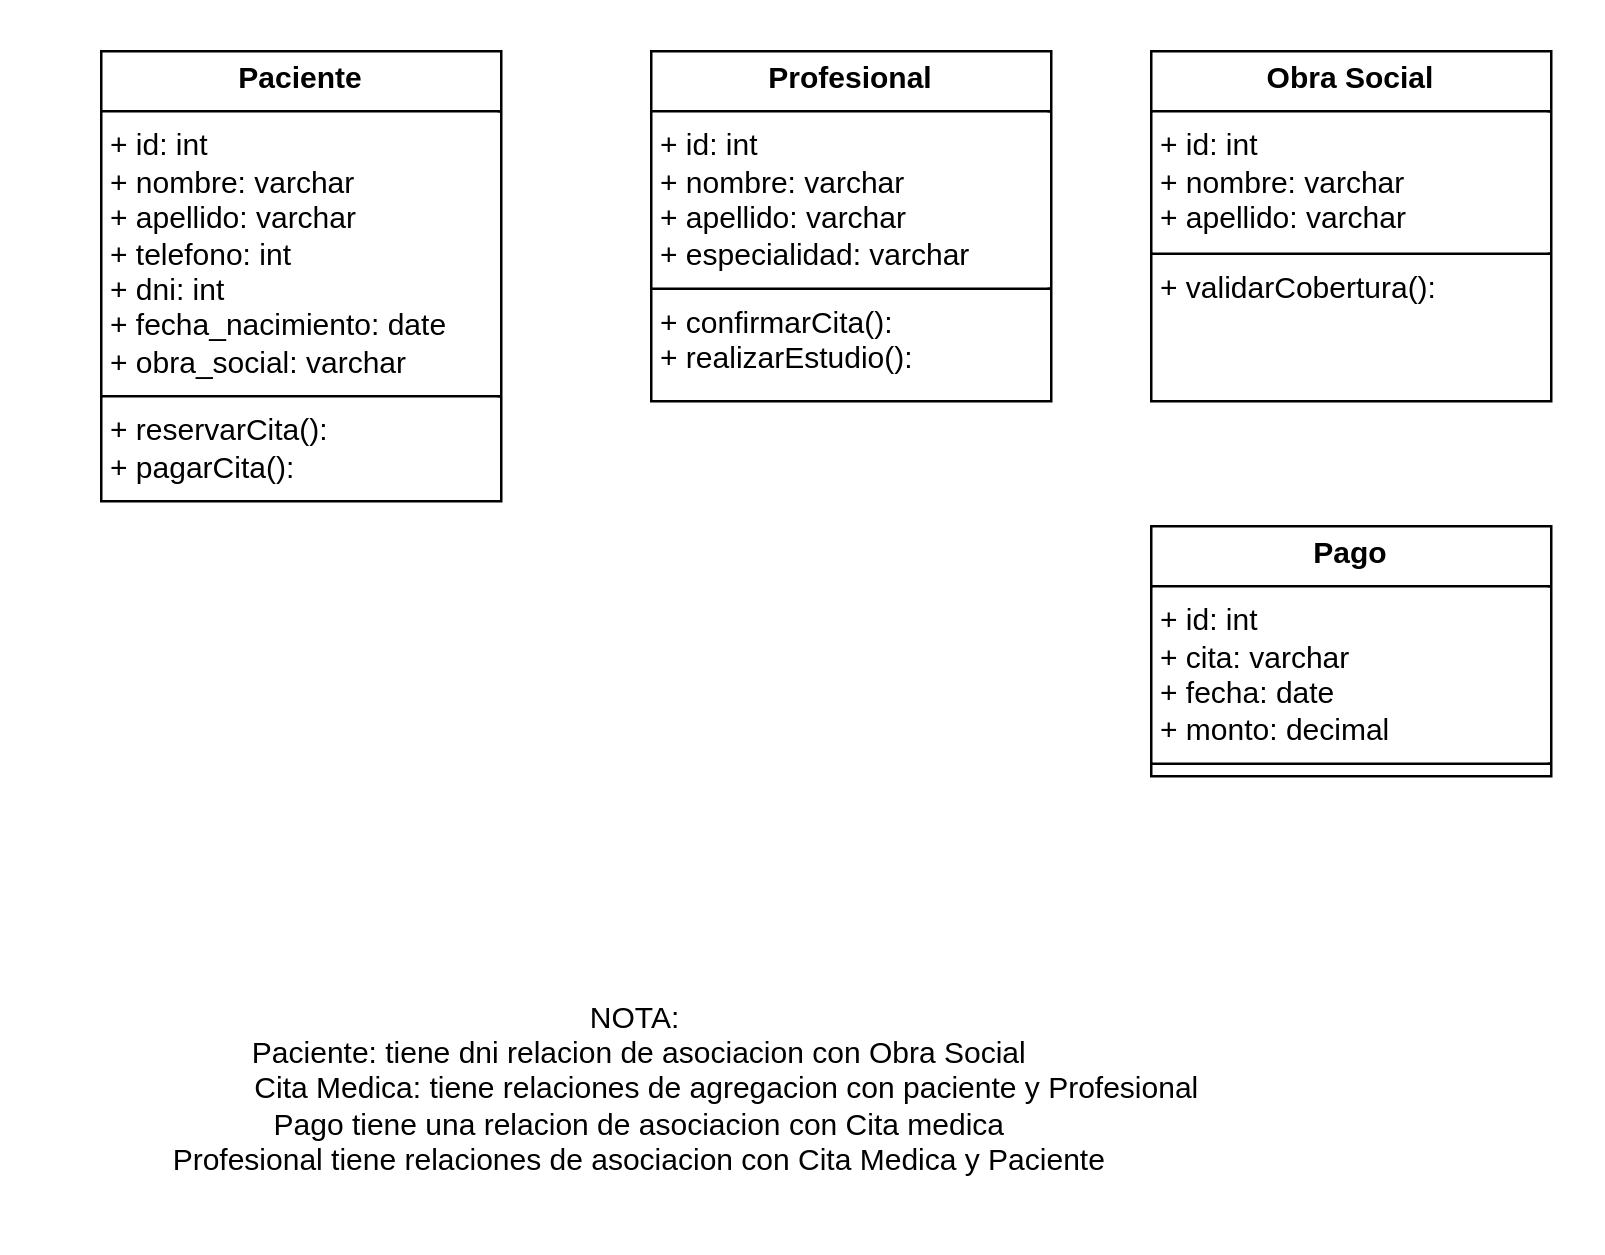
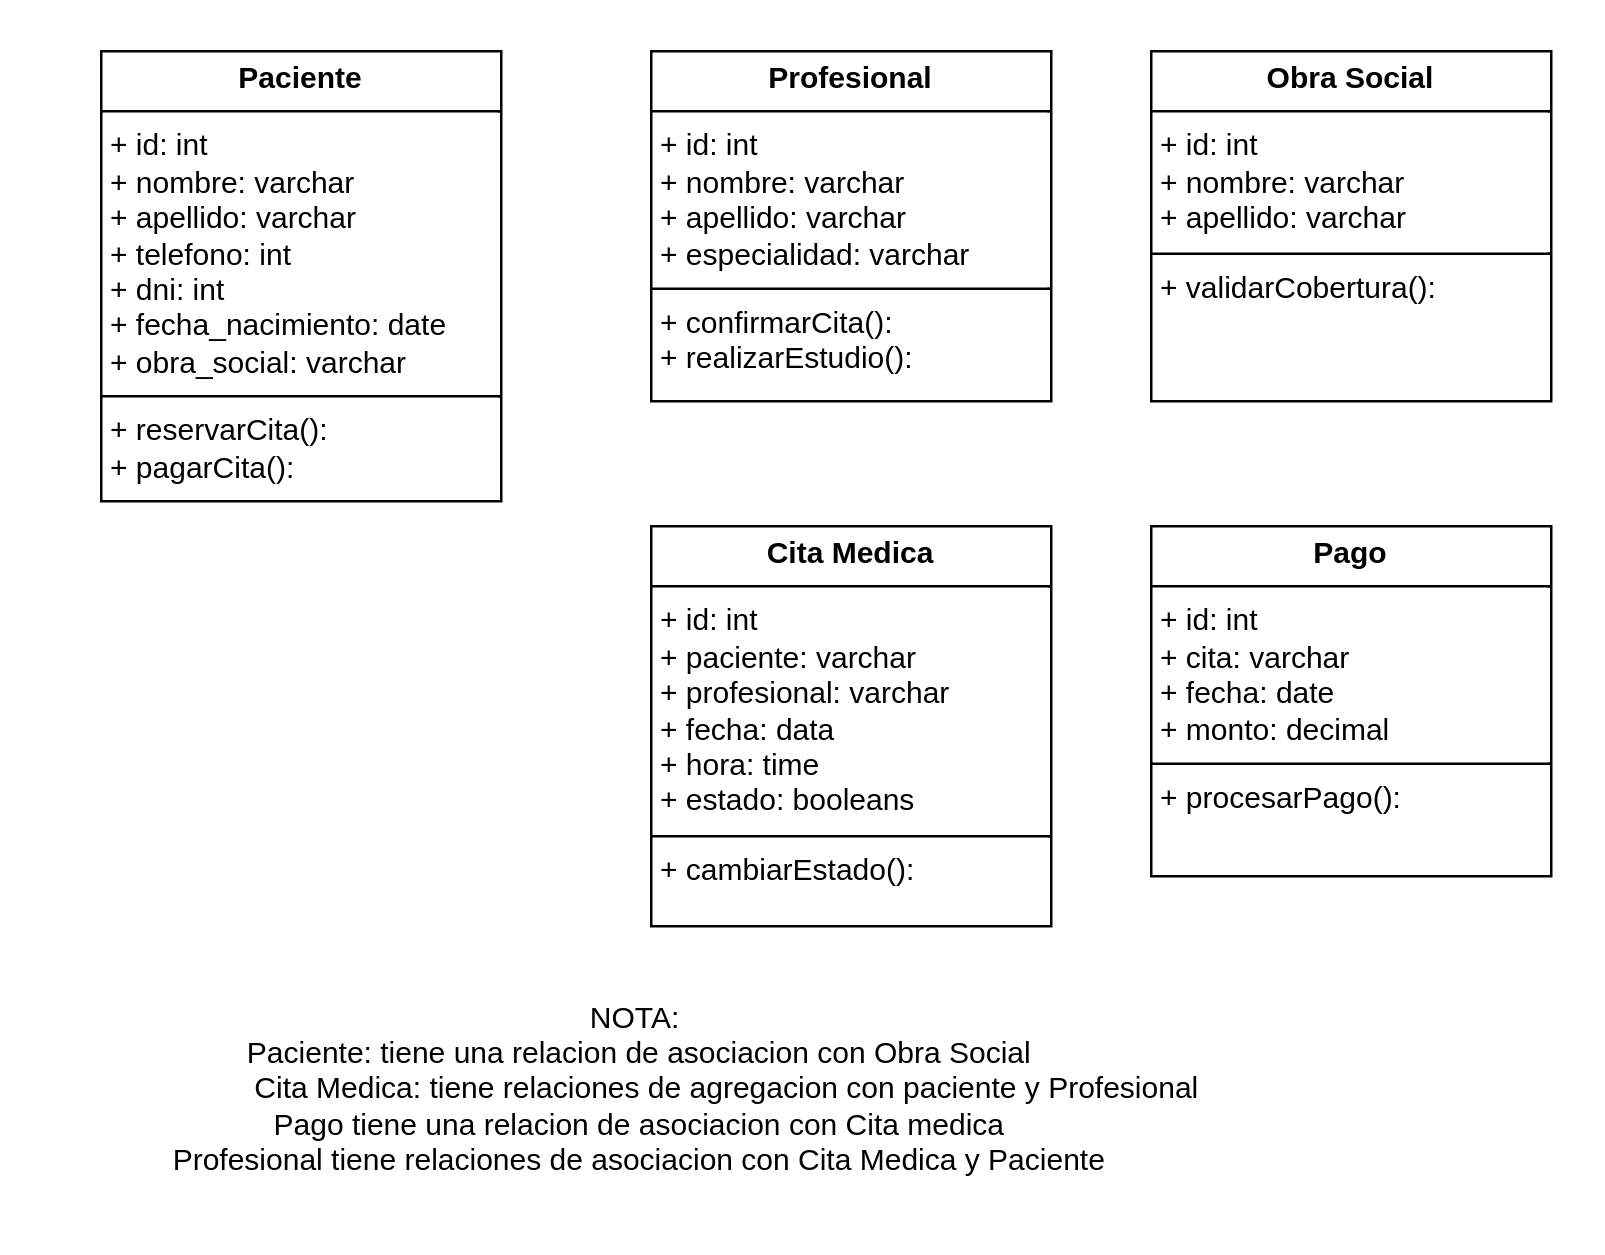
(1351, 651) -> (1351, 701)
none -> (851, 726)
(640, 1089) -> (640, 1089)
